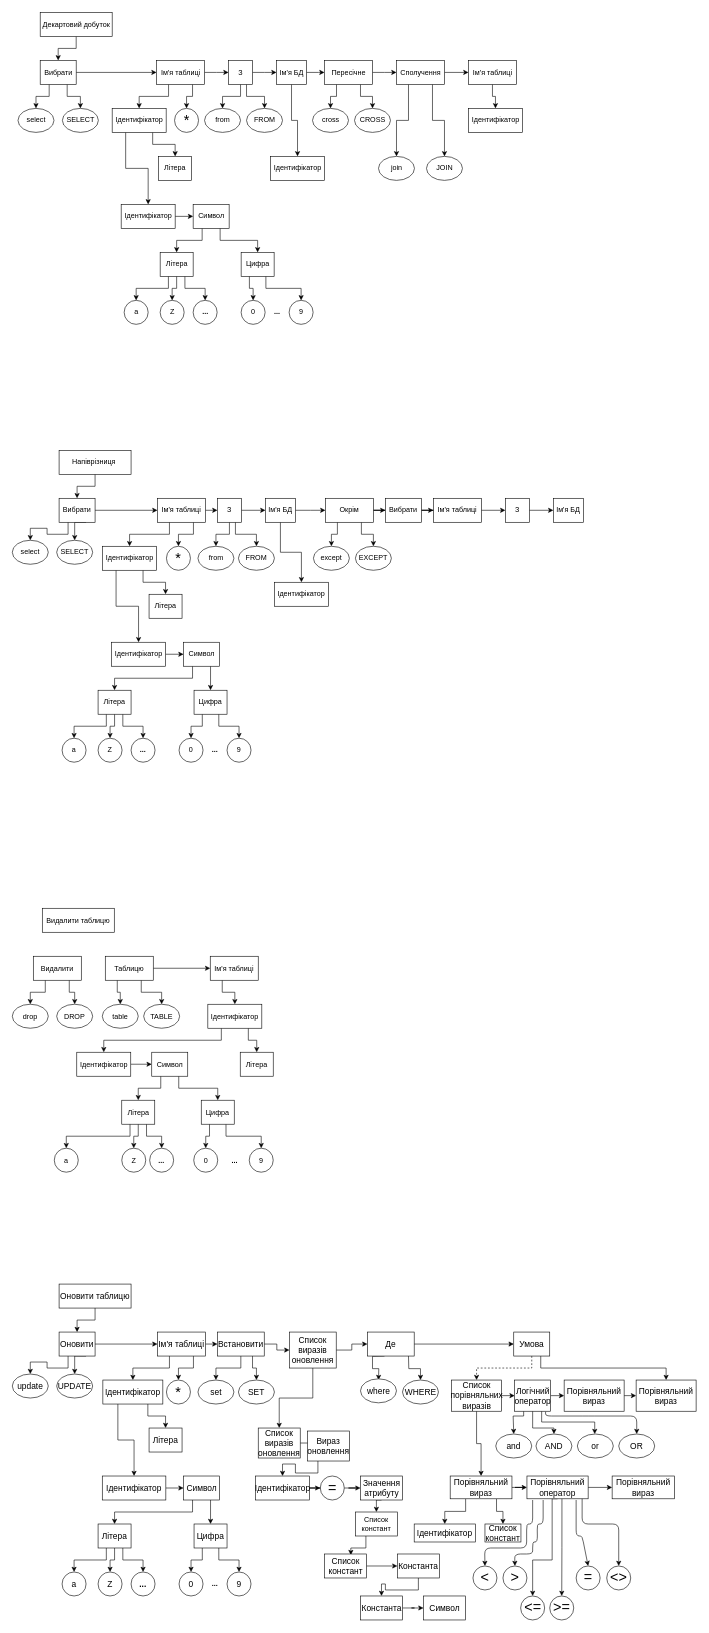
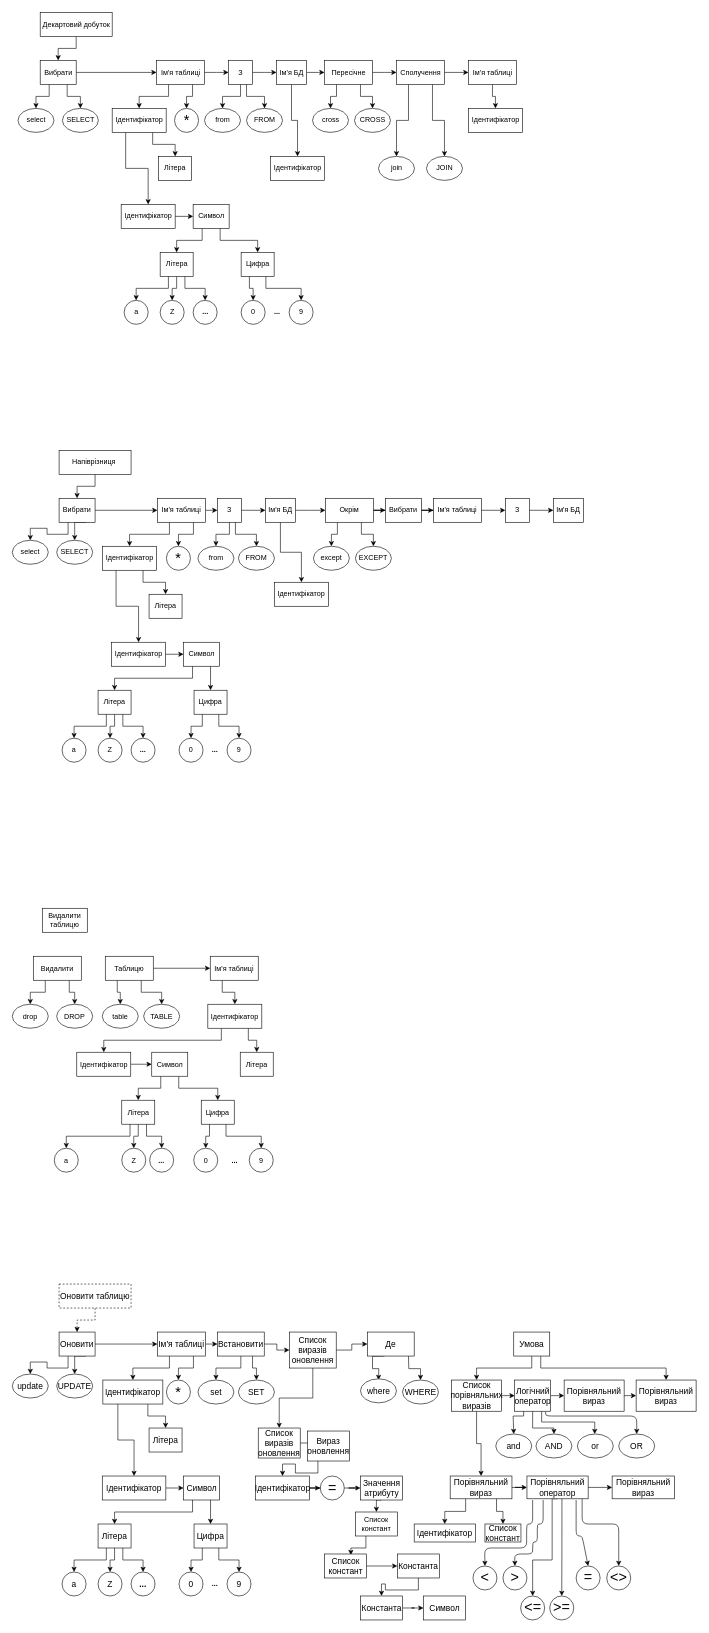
(78, 920) -> (65, 920)
(95, 1296) -> (95, 1296)
(89, 1320) -> (89, 1320)
(508, 1344) -> none
(507, 1368) -> (507, 1368)
